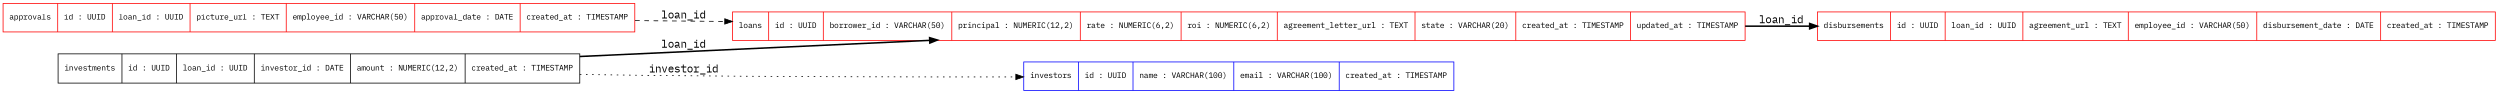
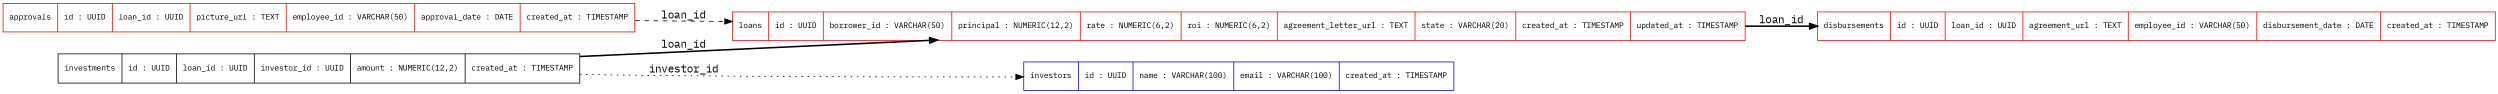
(302, 68) -> (302, 68)
